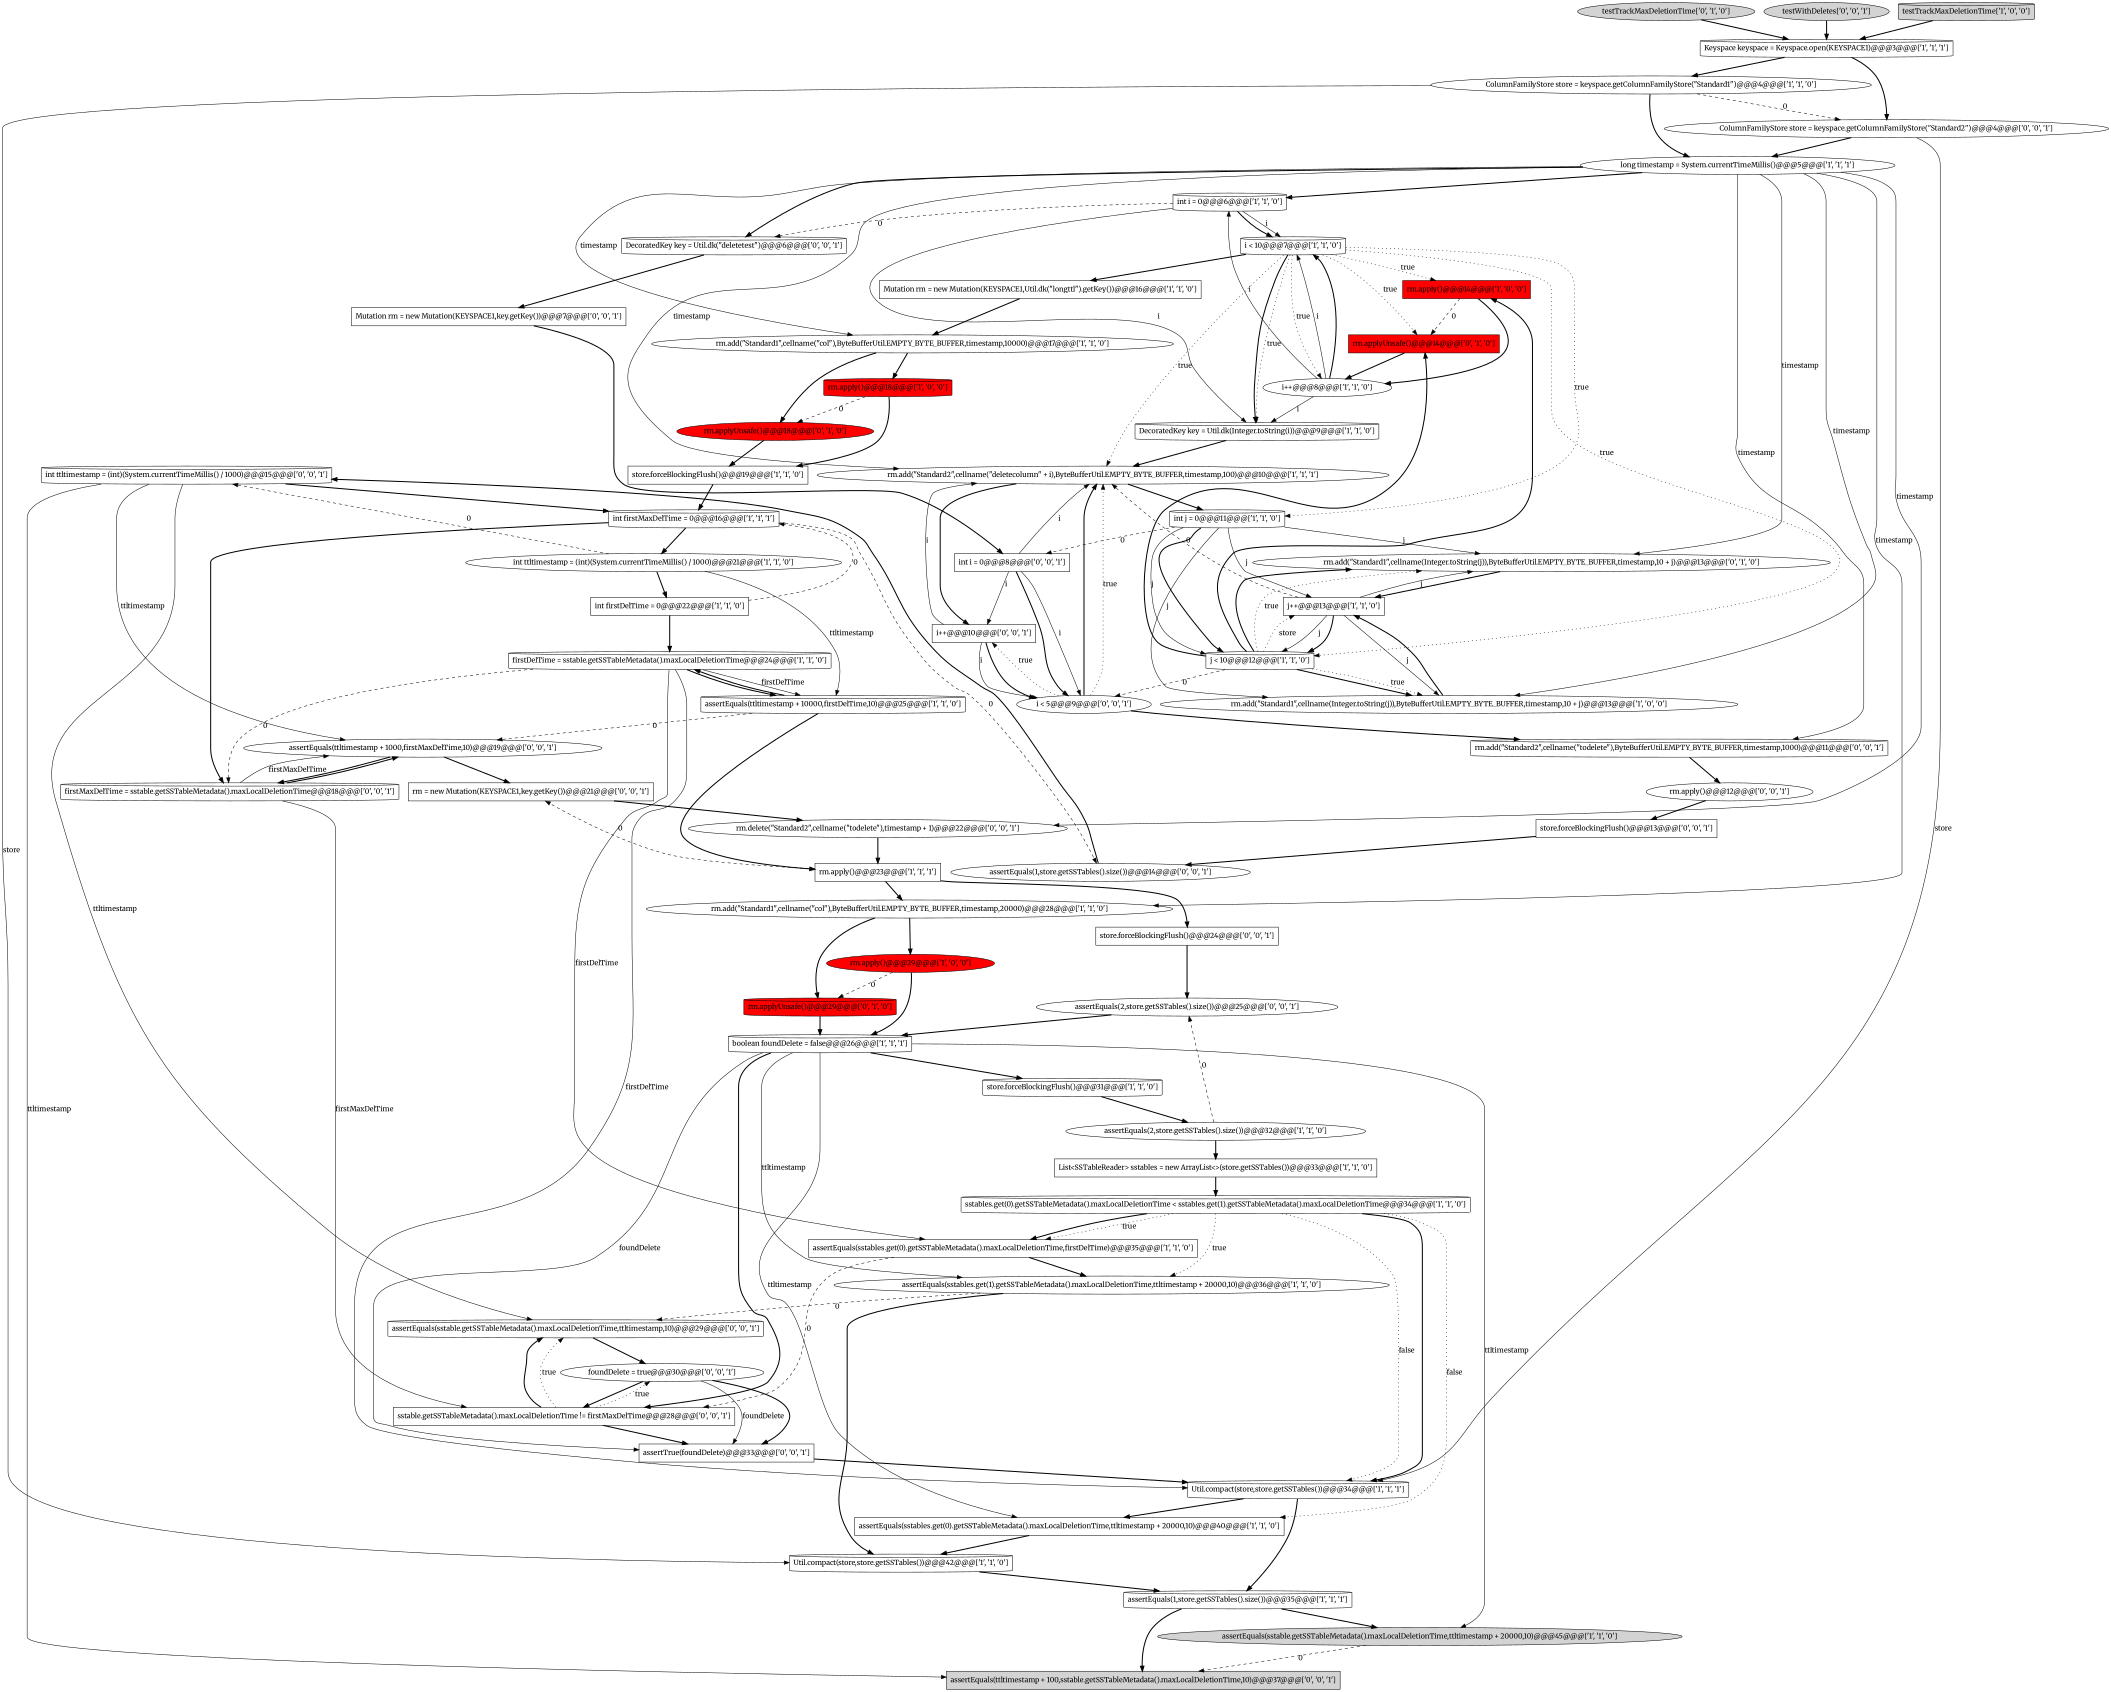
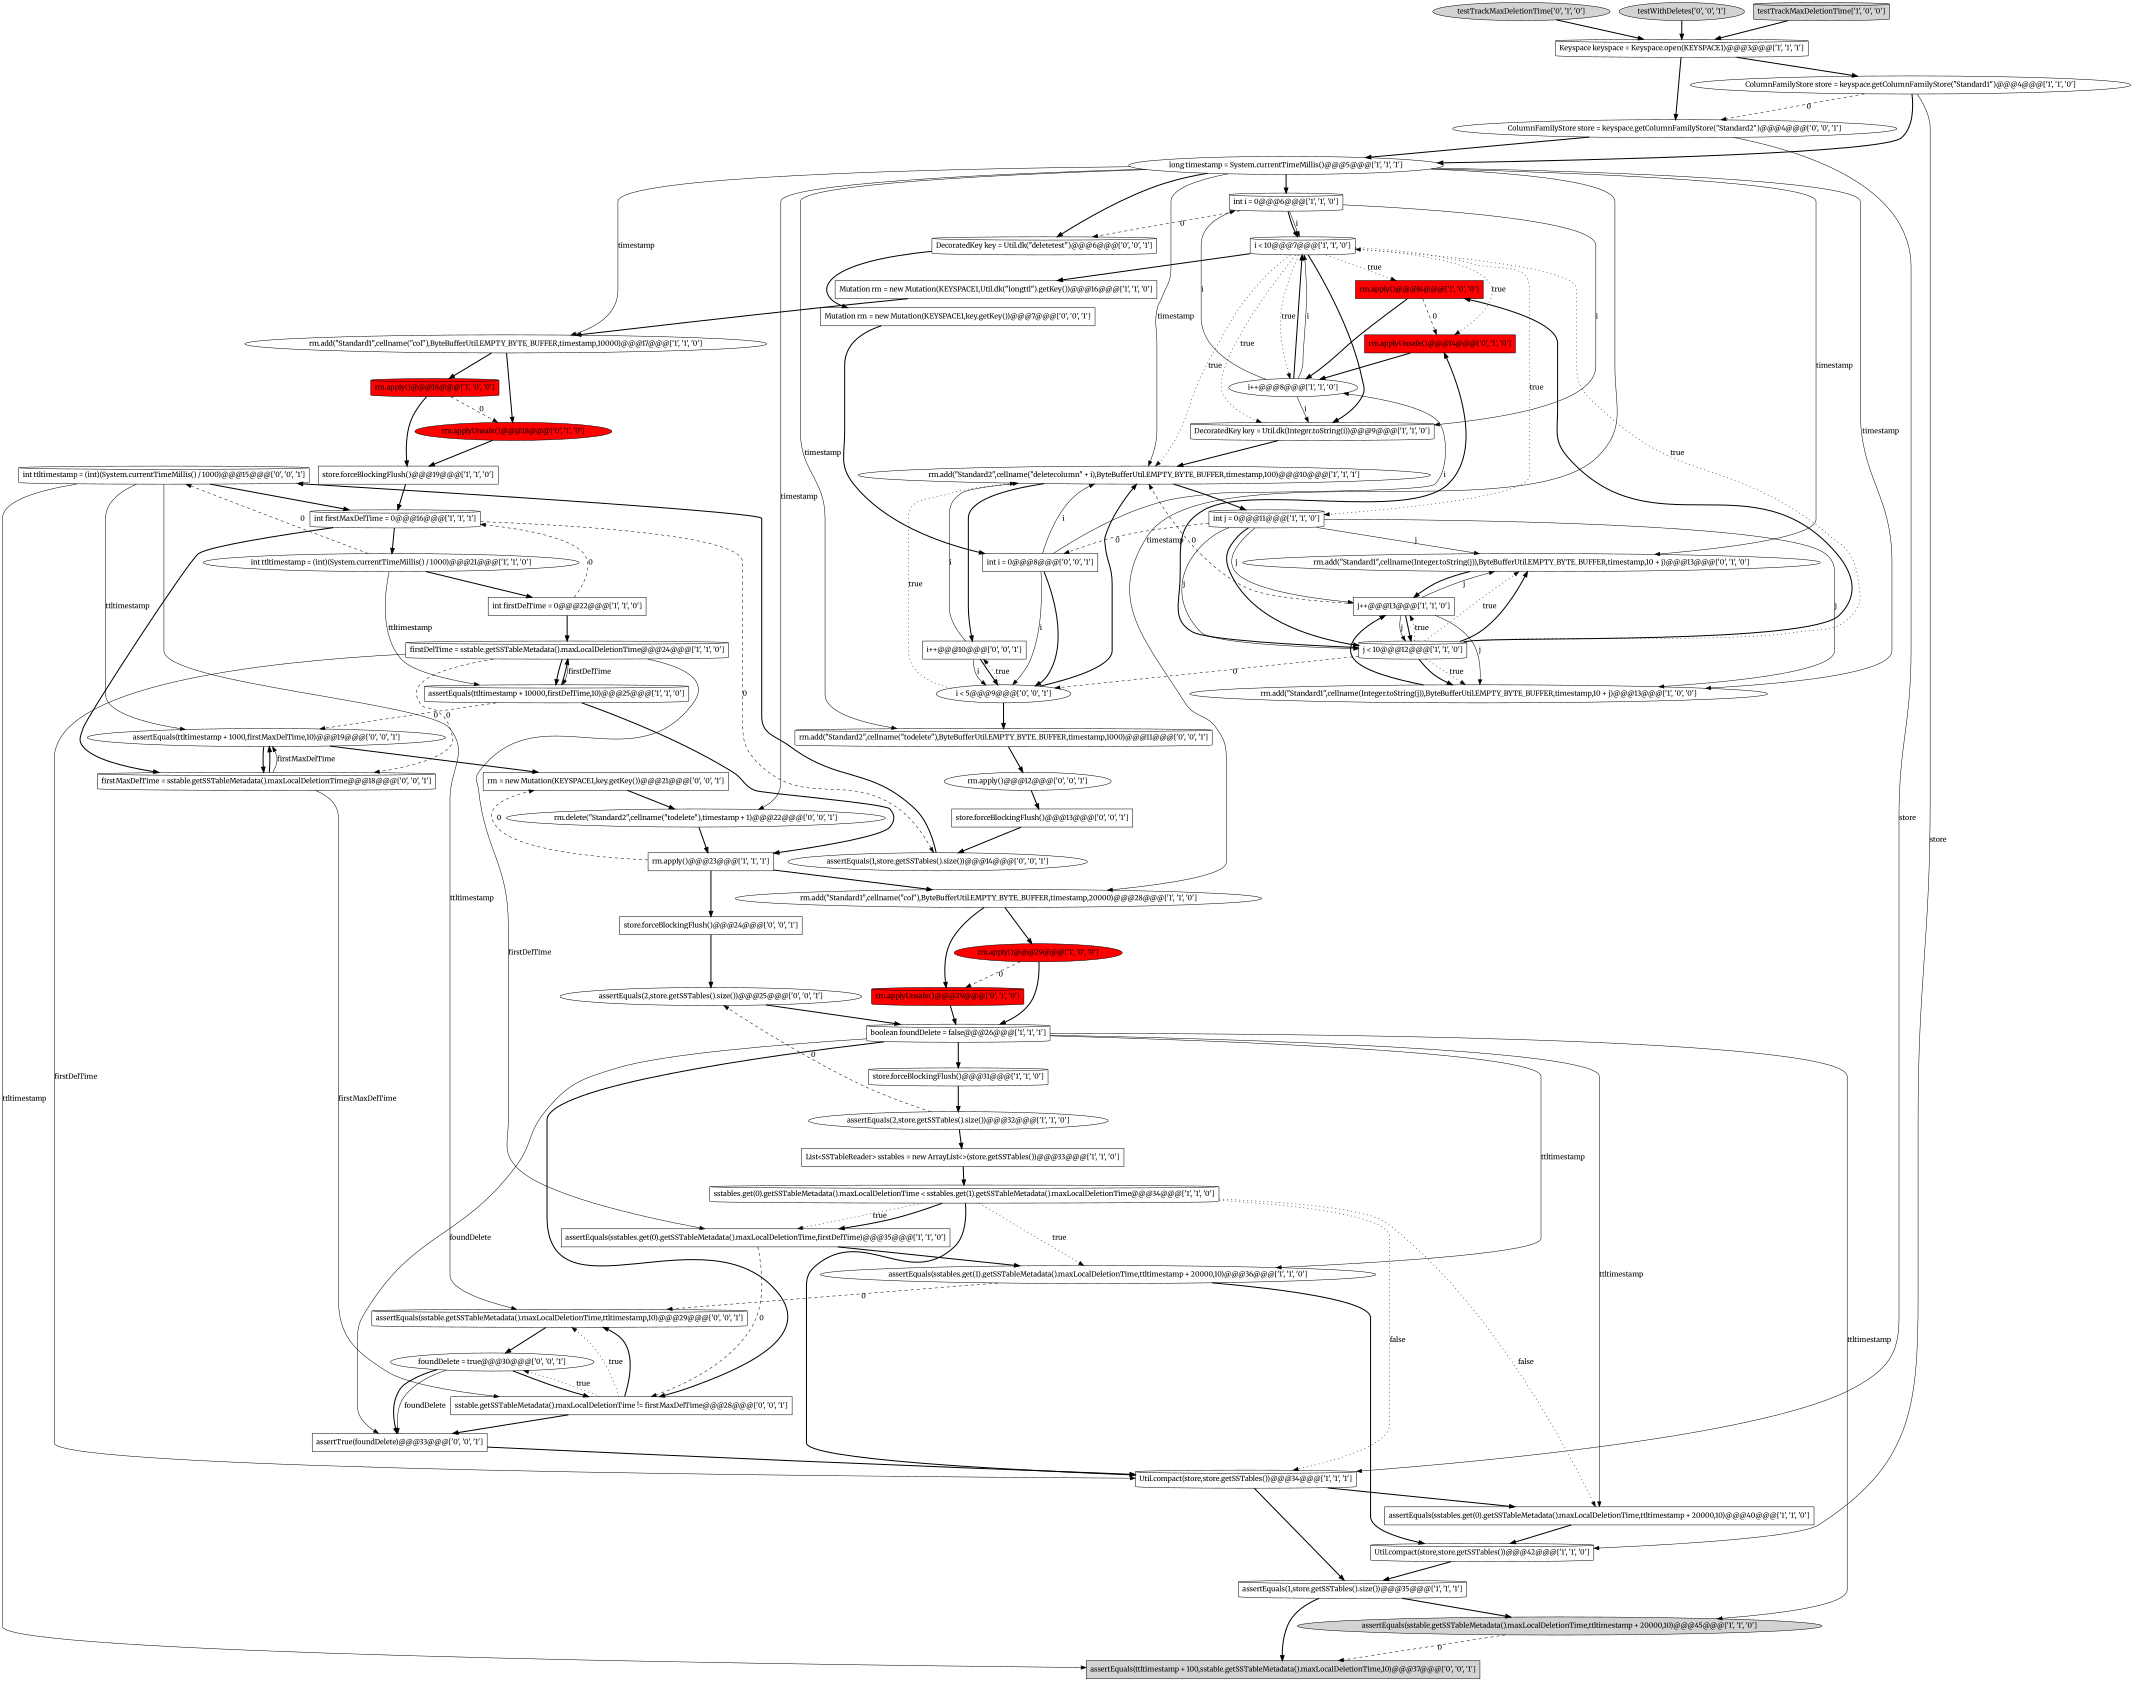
(1787, 524) -> (1776, 500)
(999, 596) -> (1263, 492)
(1288, 634) -> (1422, 628)
